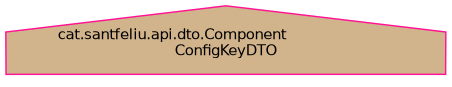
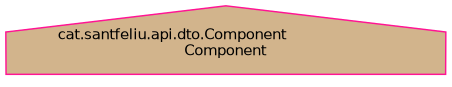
(226, 44) -> (226, 44)
